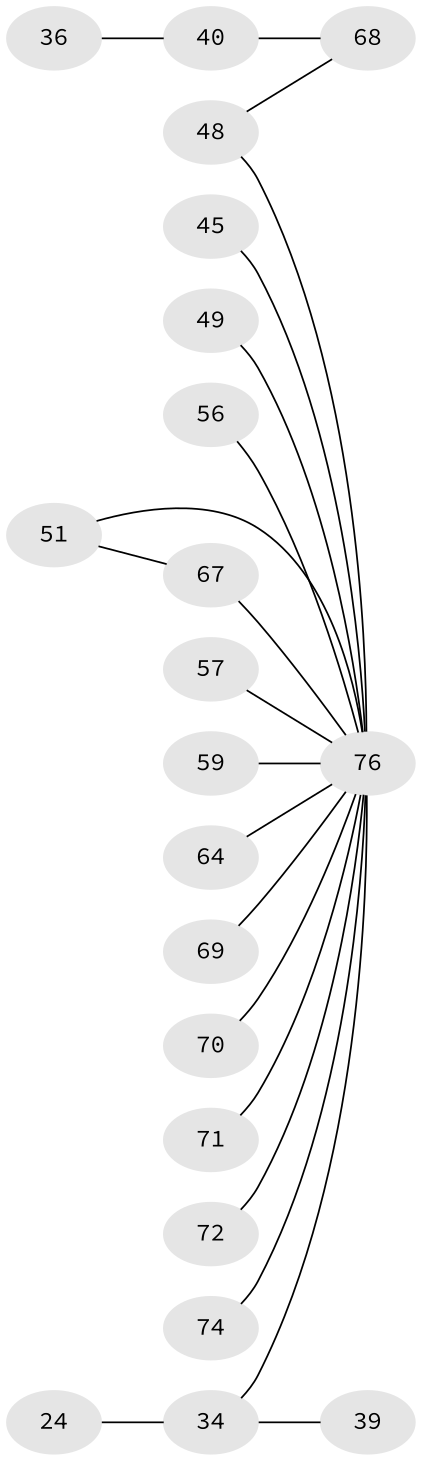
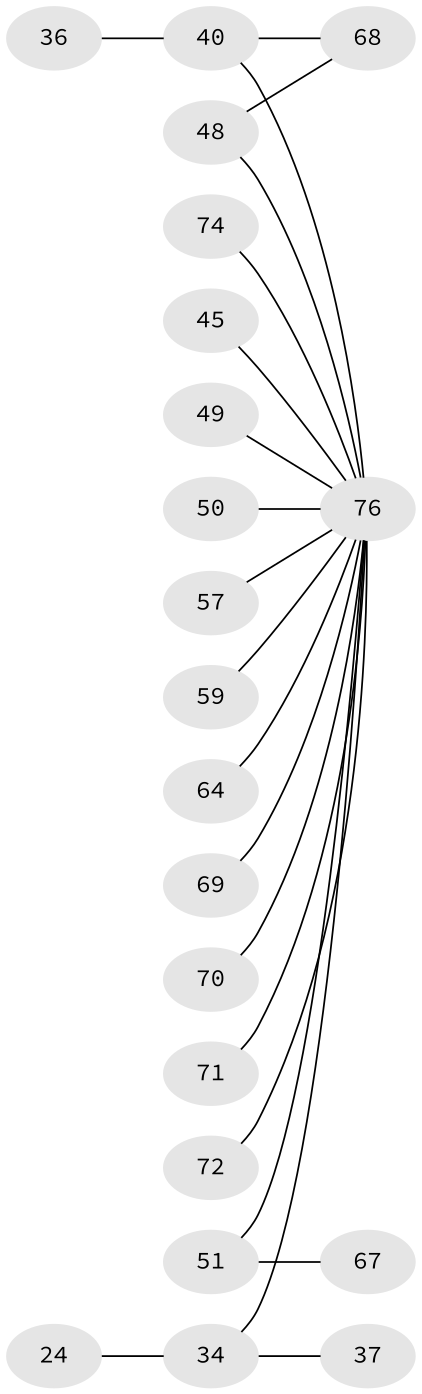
(211, 415) -> (211, 509)
(294, 667) -> (326, 263)
(368, 1422) -> (368, 1356)
